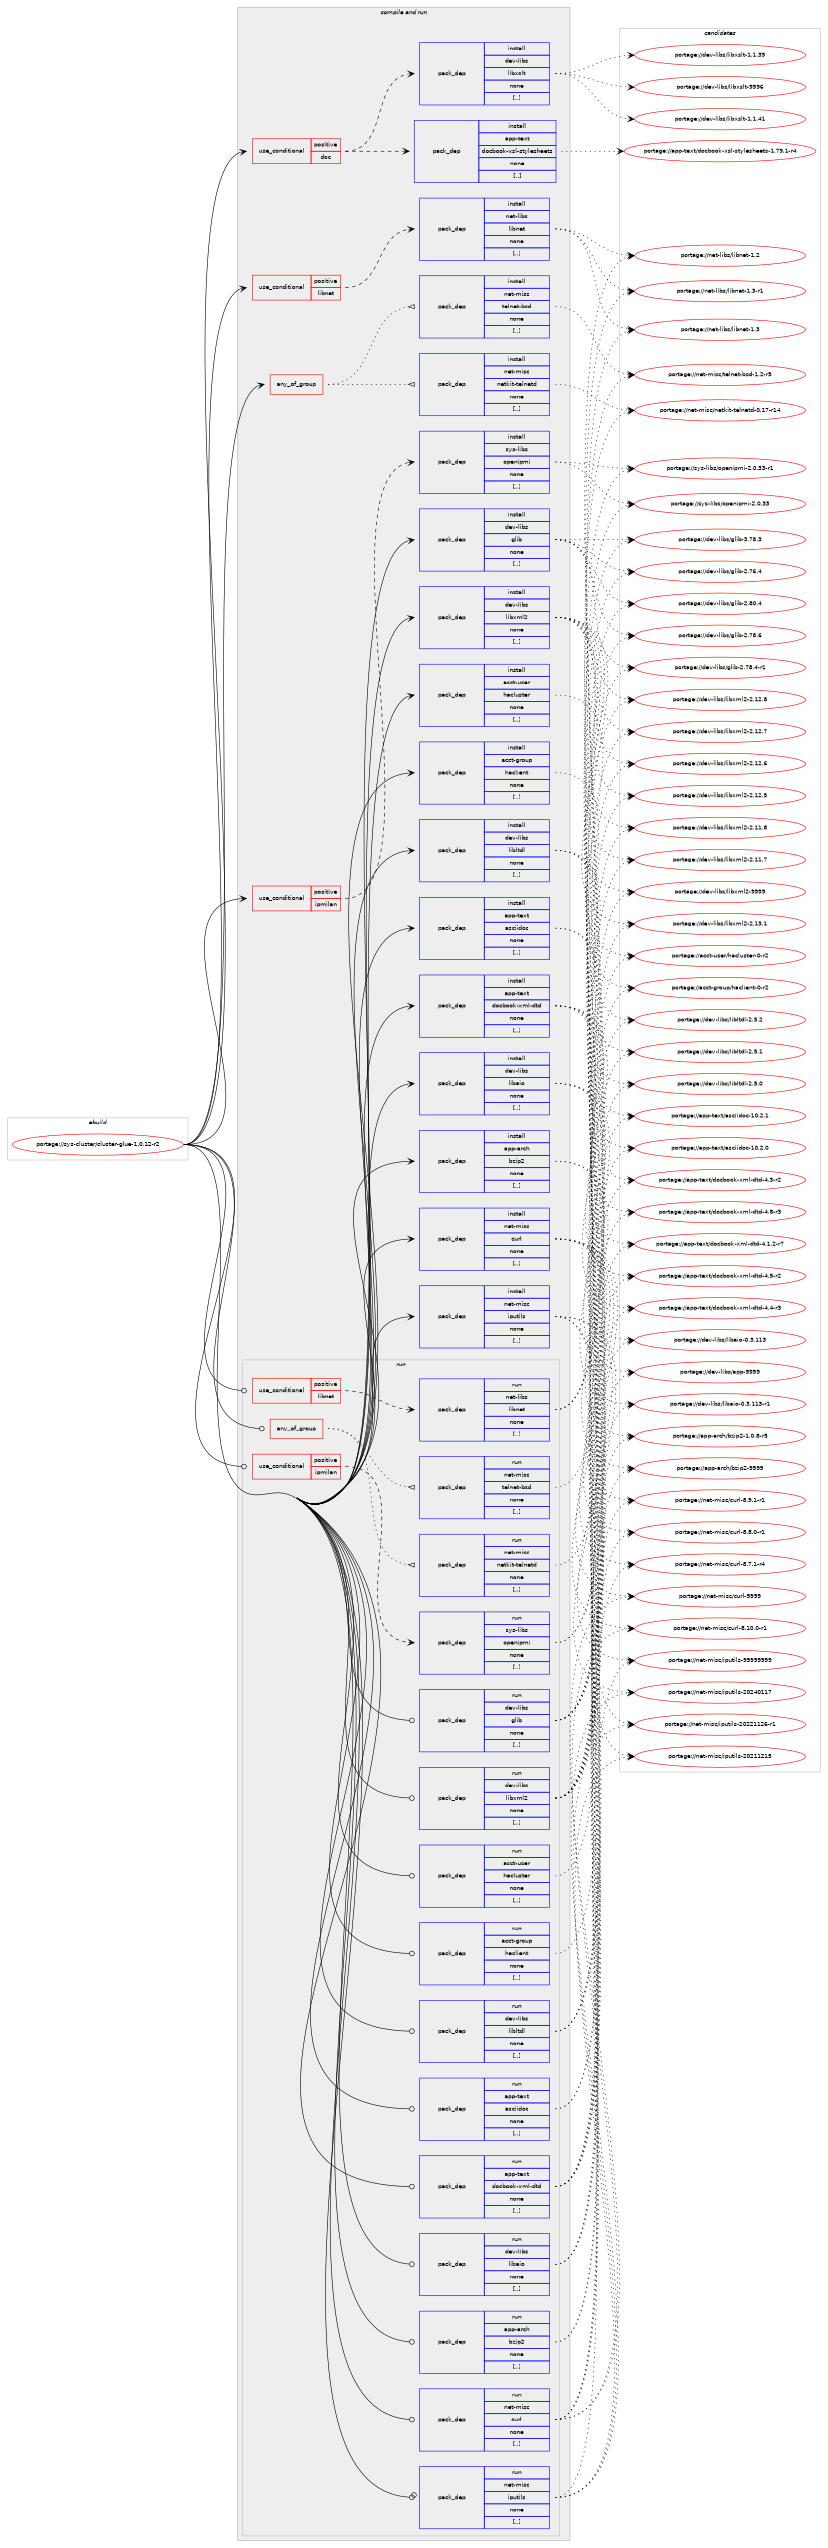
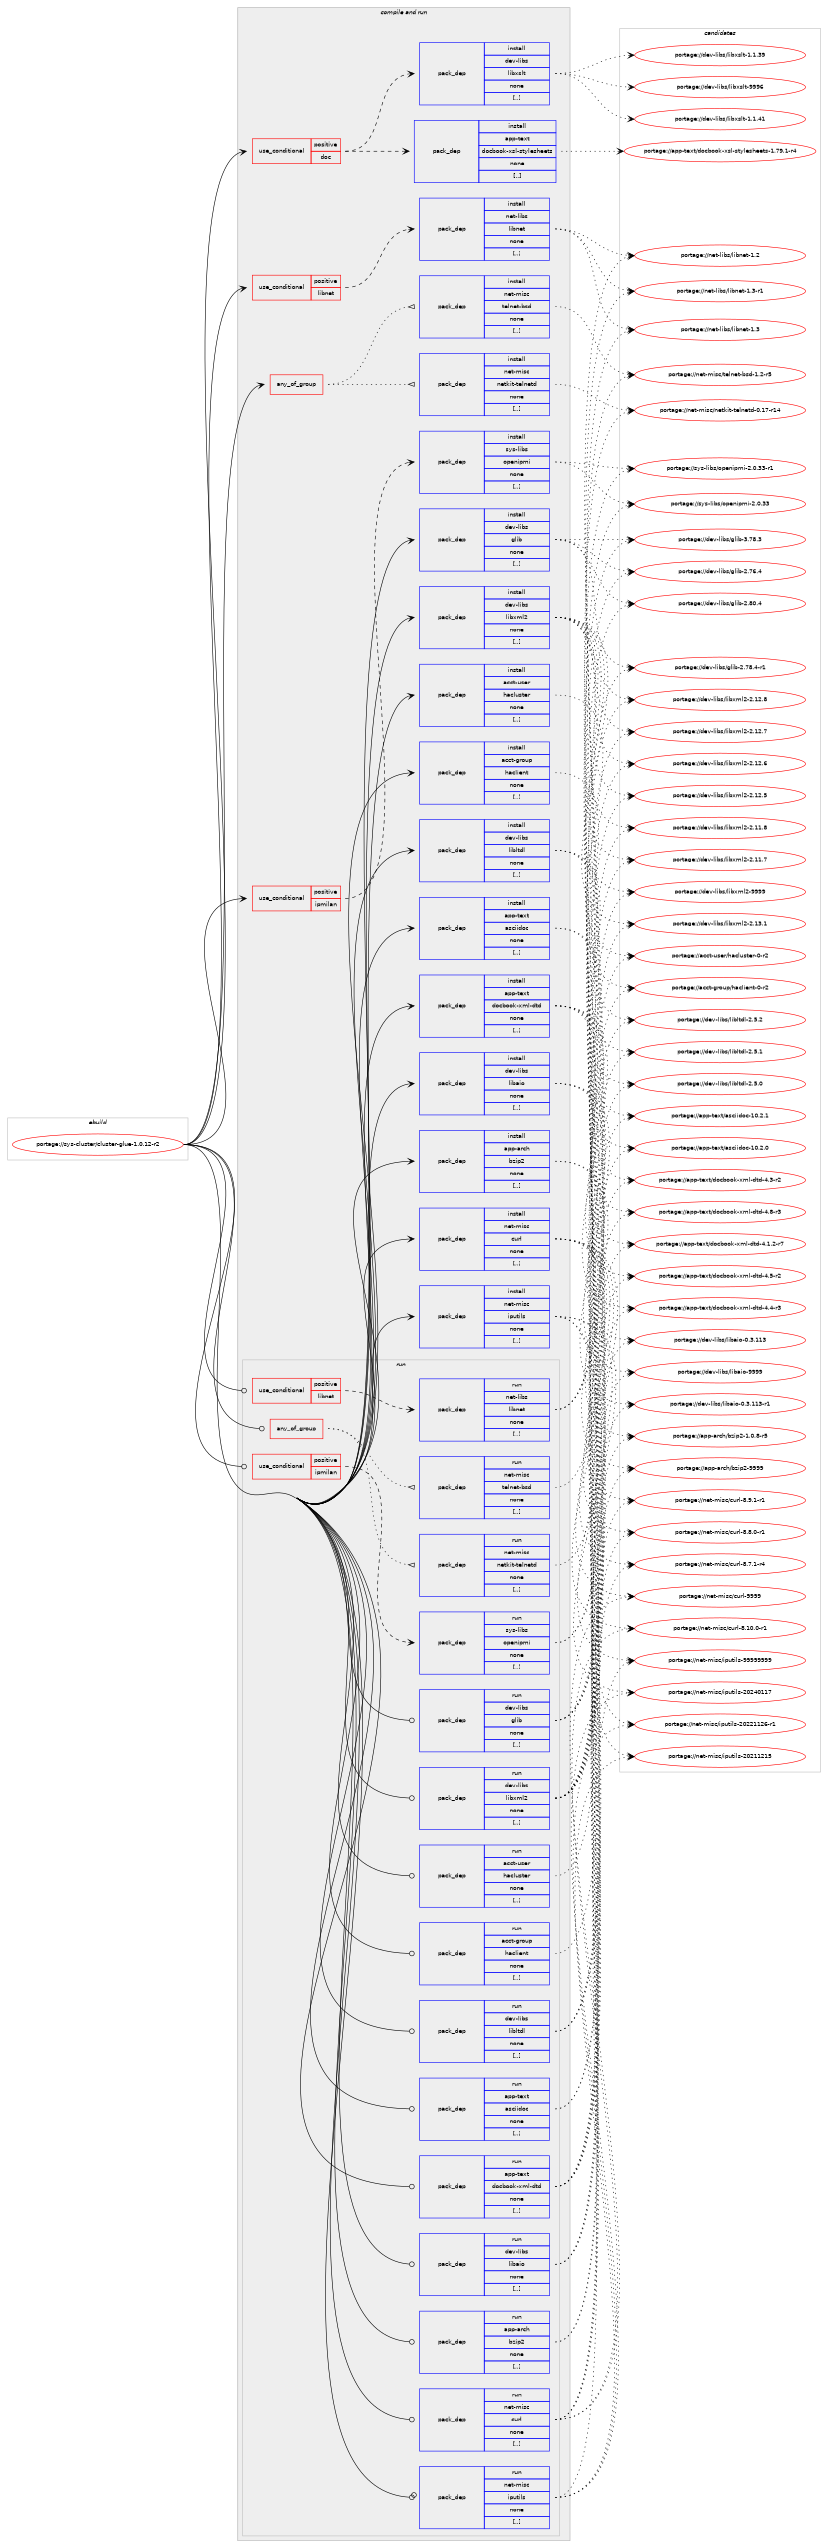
(720, 636) -> none
(720, 1372) -> (720, 1372)
